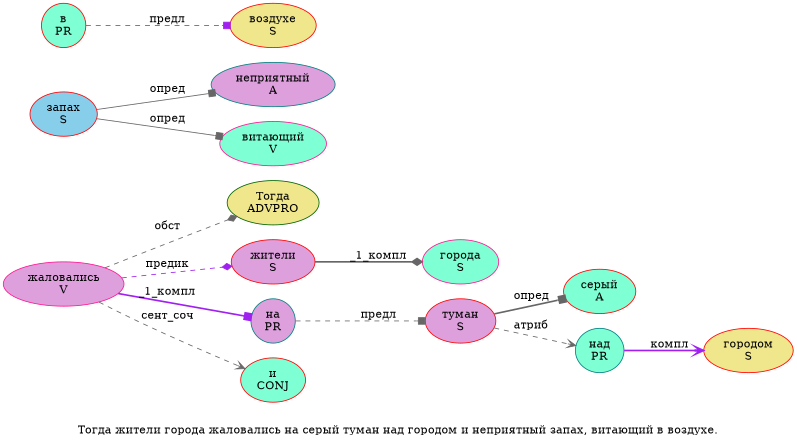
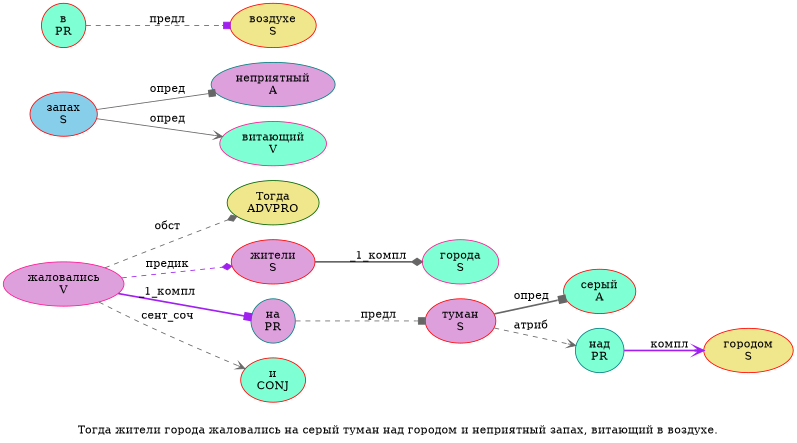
(156, 127) -> (156, 127)
